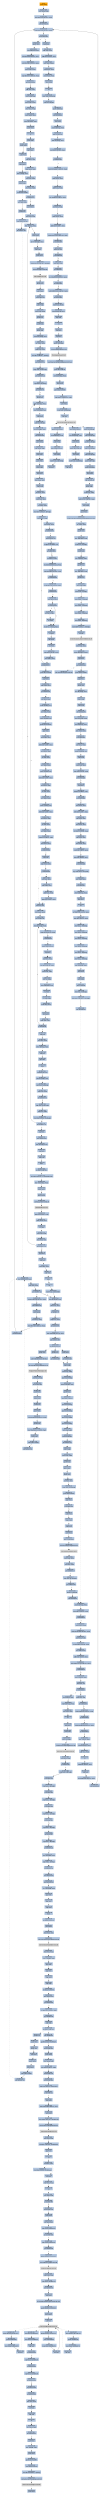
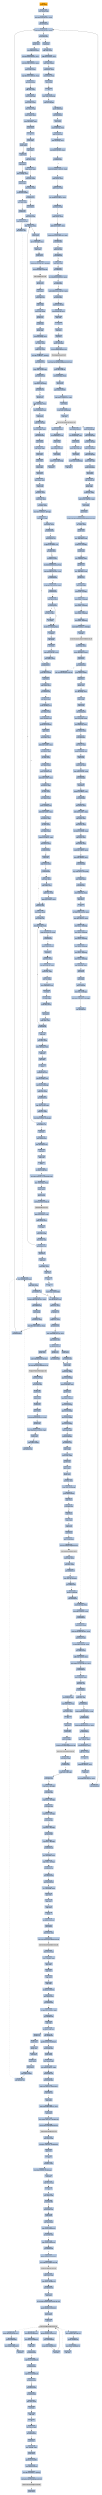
(53, 2169) -> (45, 2172)
